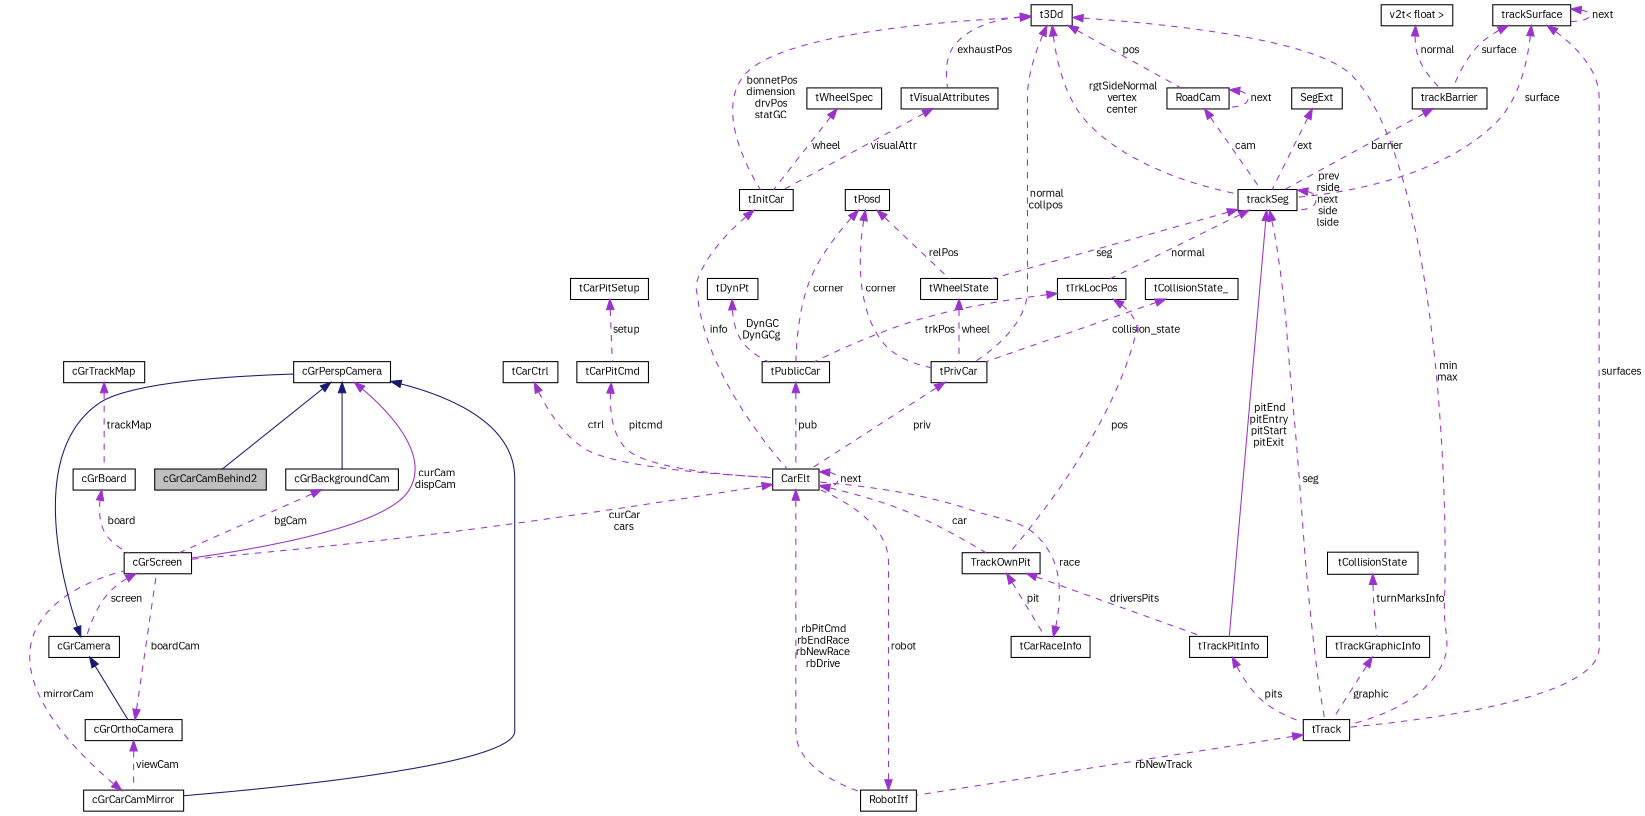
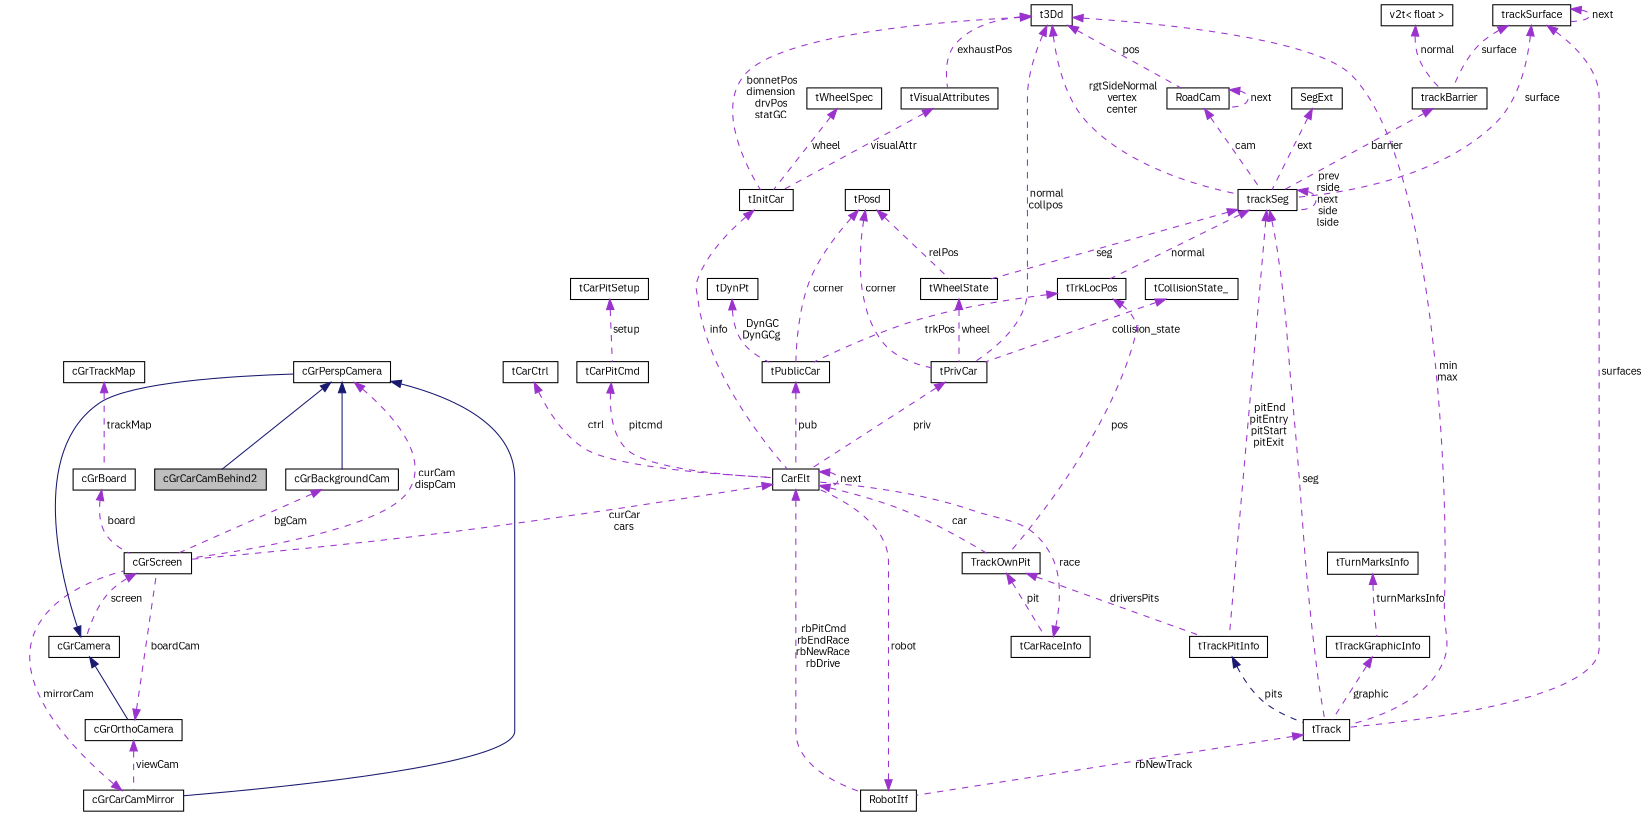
(1248, 429) -> (1248, 429)
(363, 520) -> (363, 520)
(1373, 563) -> (1373, 563)
(1264, 702) -> (1264, 702)
